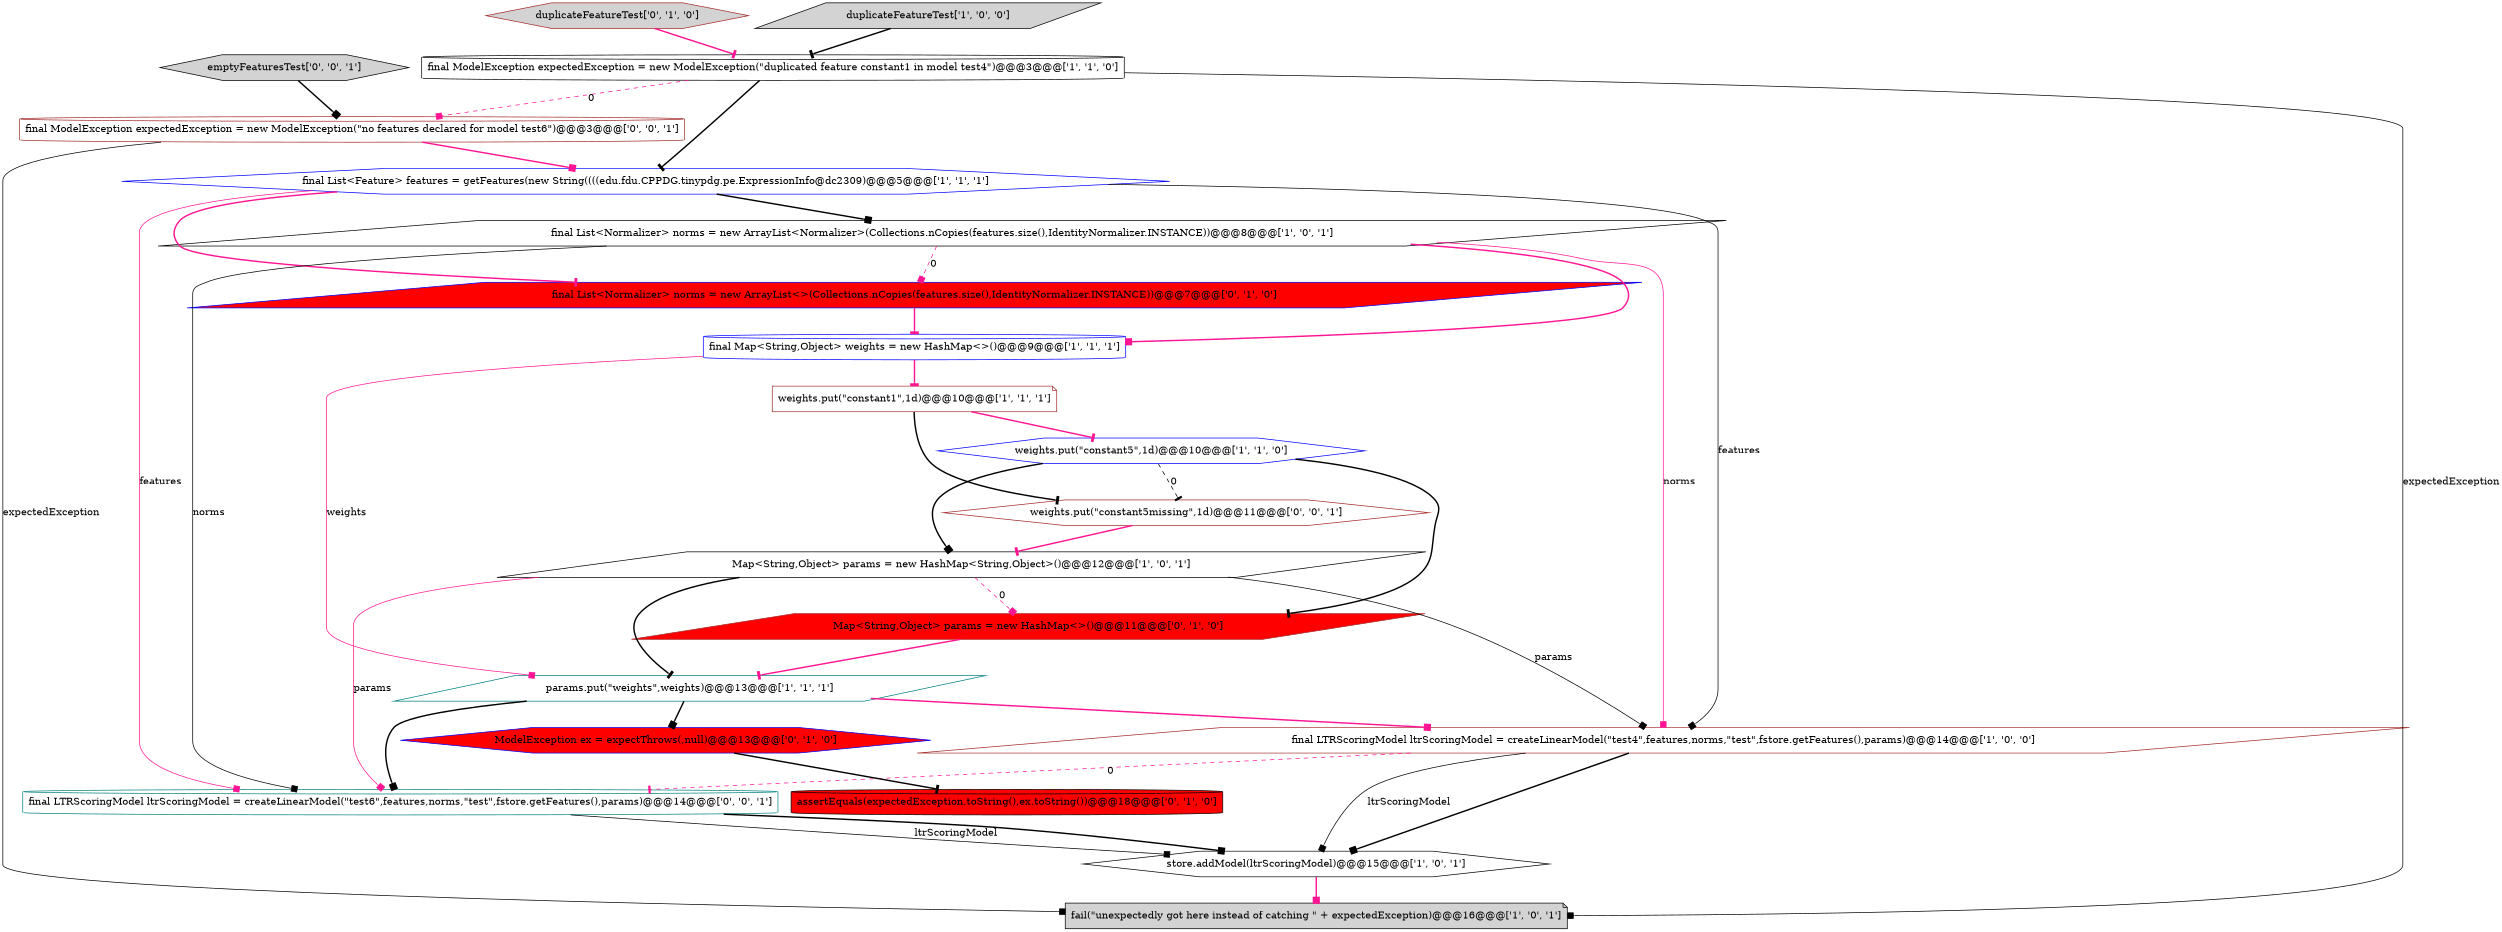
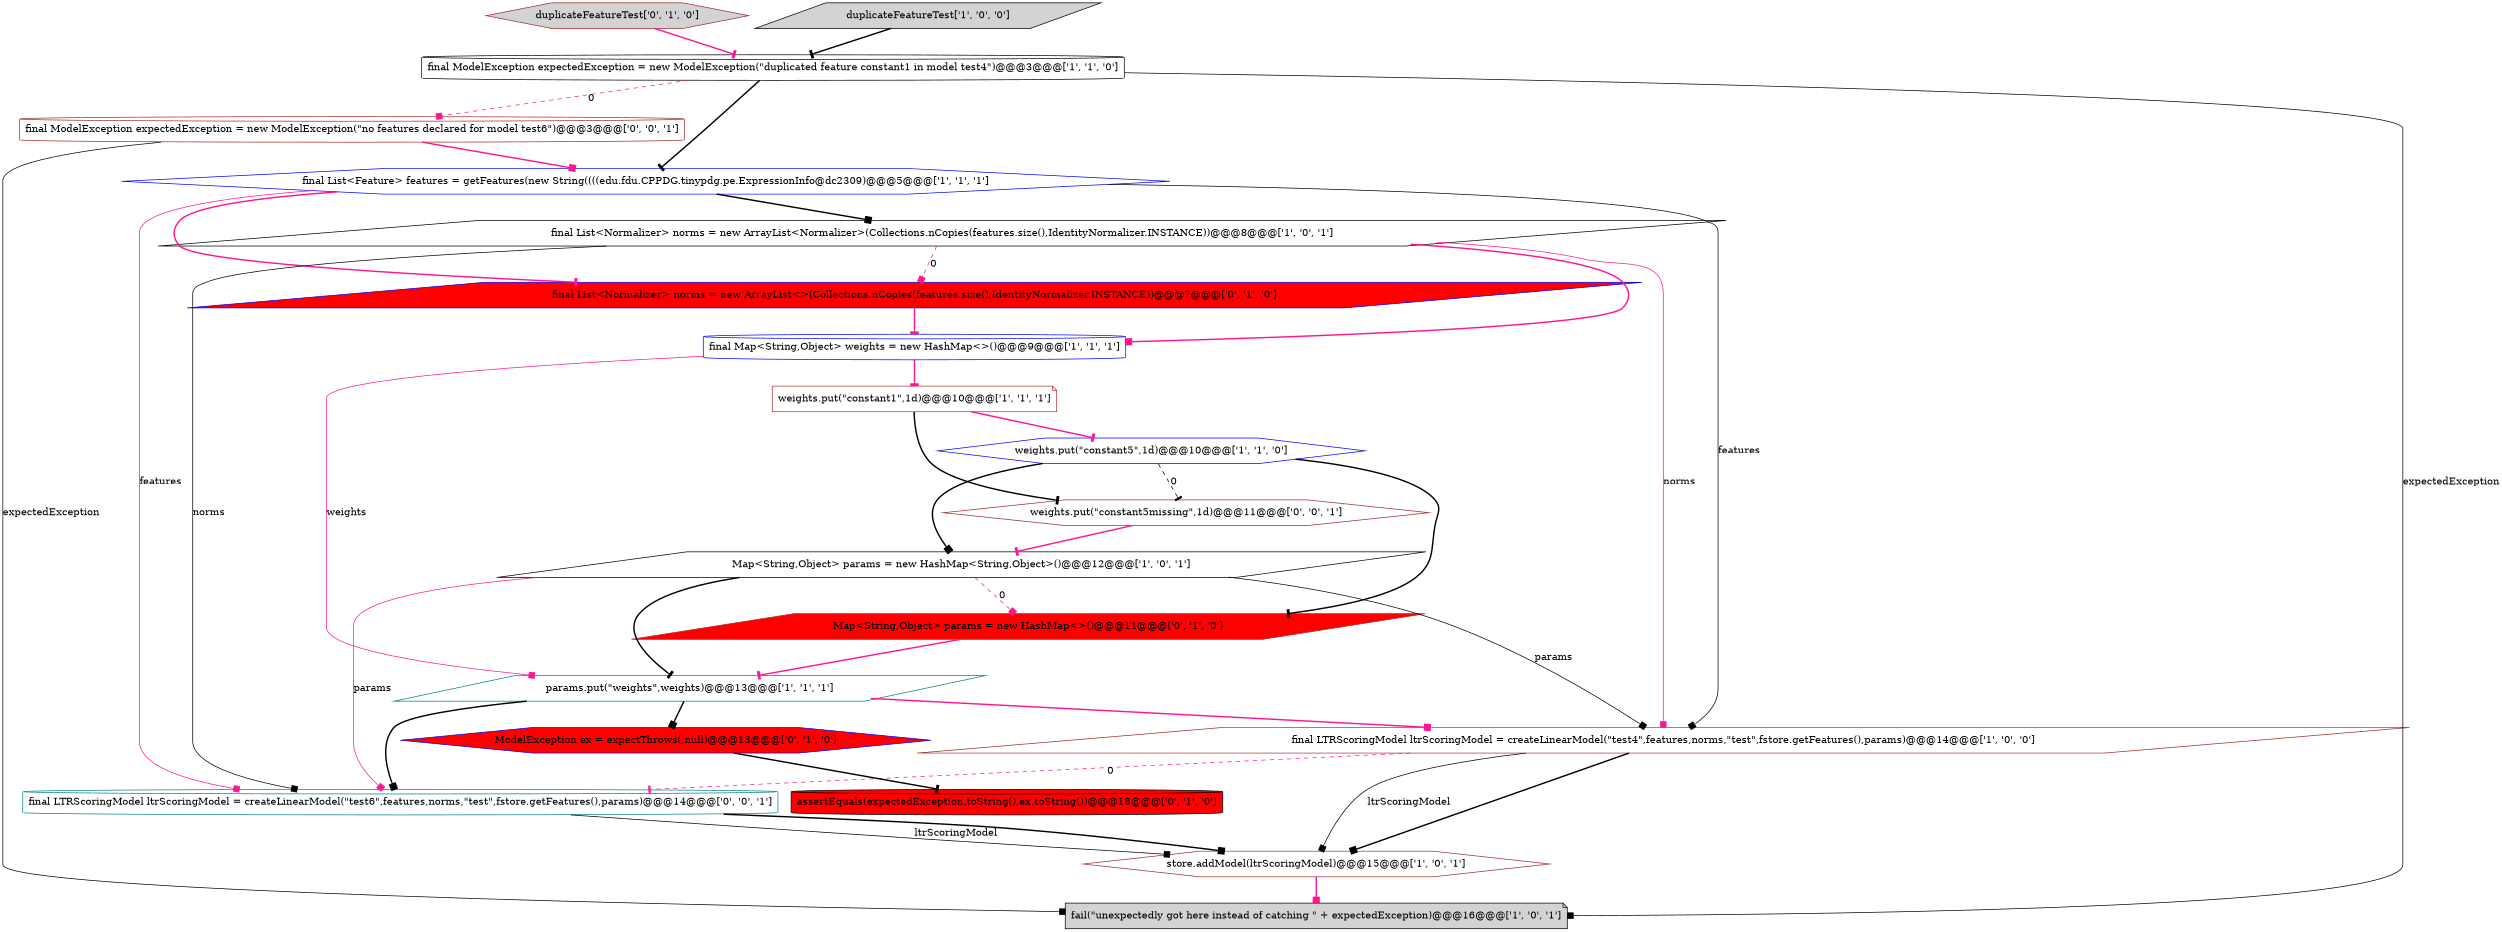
(284, 68) -> none
(1316, 864) -> (1316, 864)
